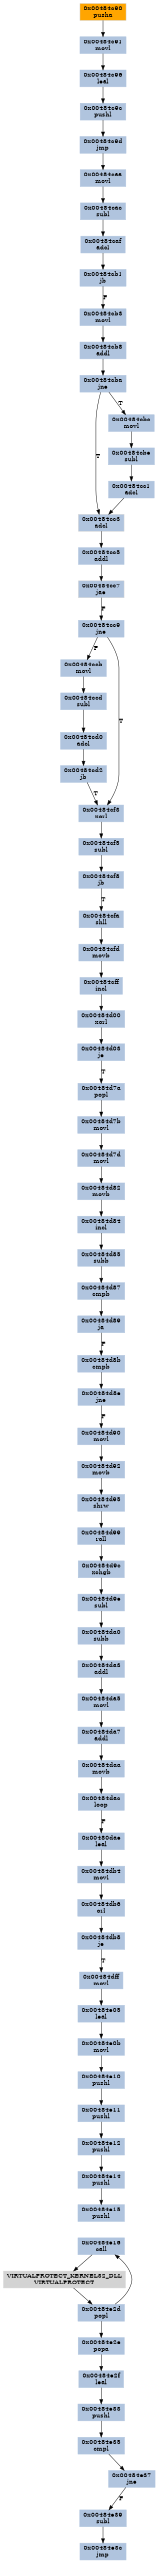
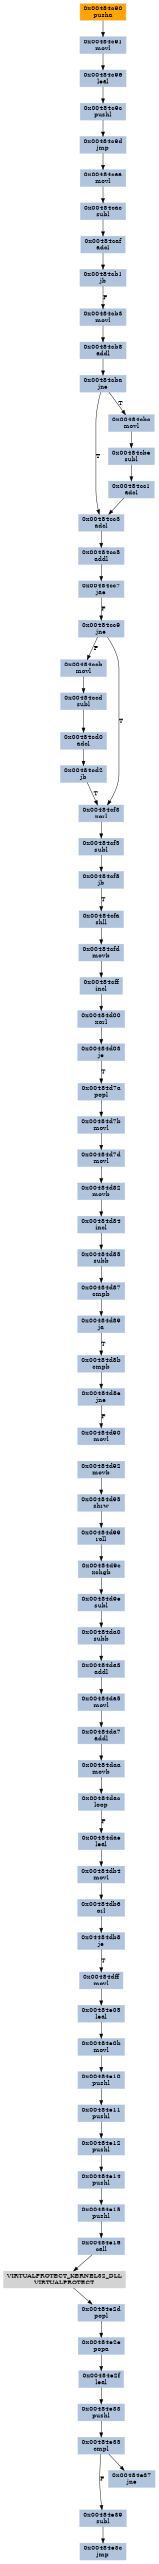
(103, 1344) -> (103, 1344)
(101, 1451) -> none
(101, 1841) -> (101, 1841)
(101, 1941) -> (101, 1941)
(132, 2282) -> (101, 2227)
(119, 2497) -> (100, 2480)
